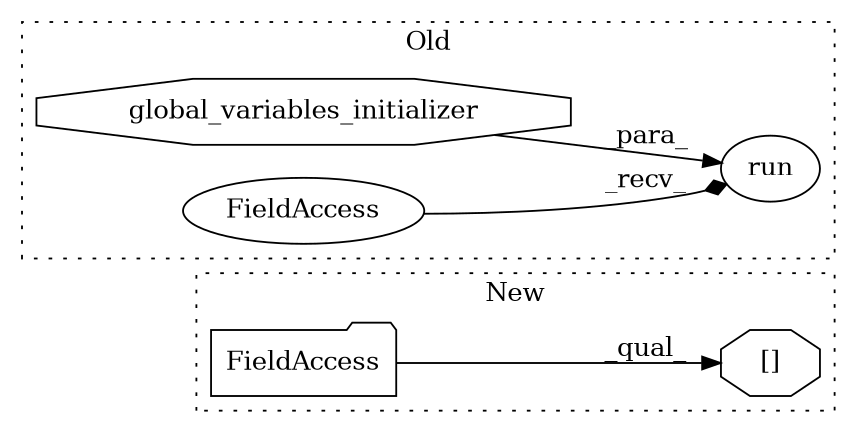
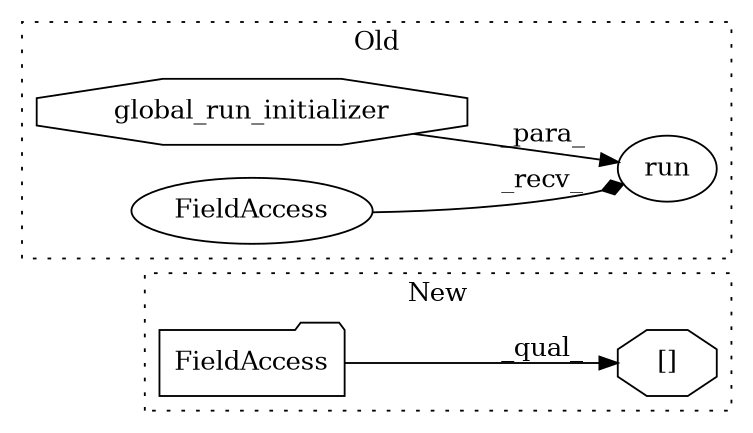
(304, 112) -> (252, 112)
